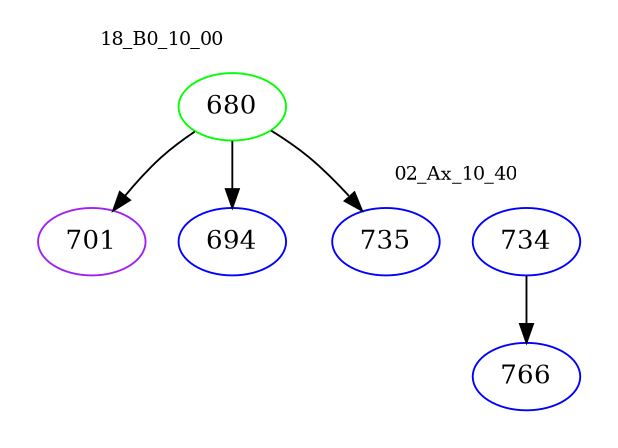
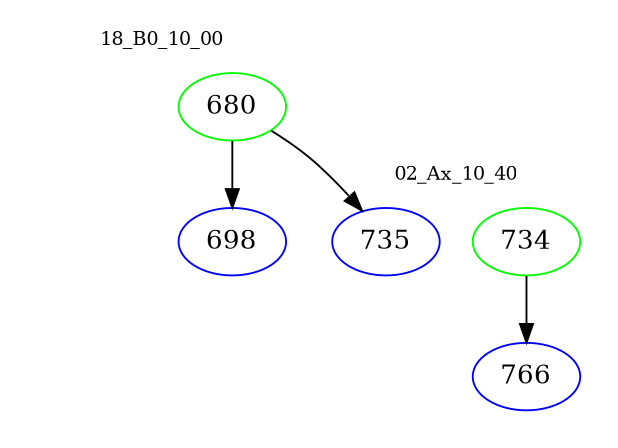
(92, 242) -> none
(232, 242) -> (232, 242)
(526, 242) -> (526, 242)
